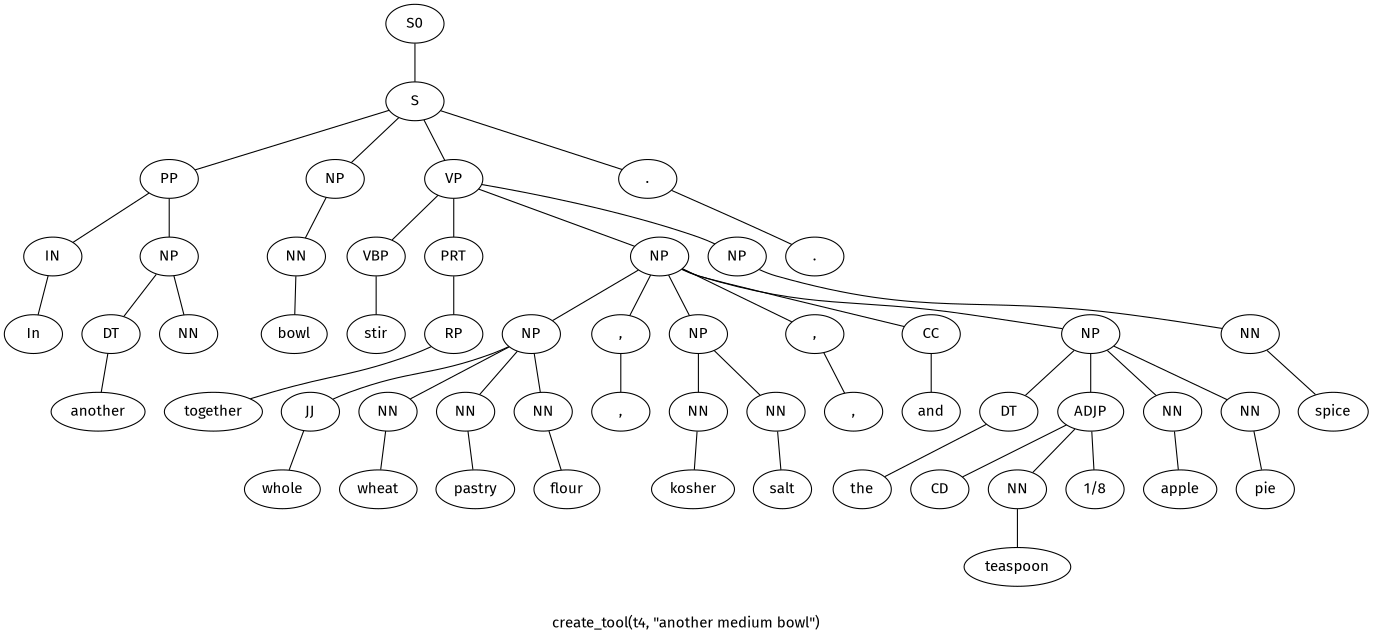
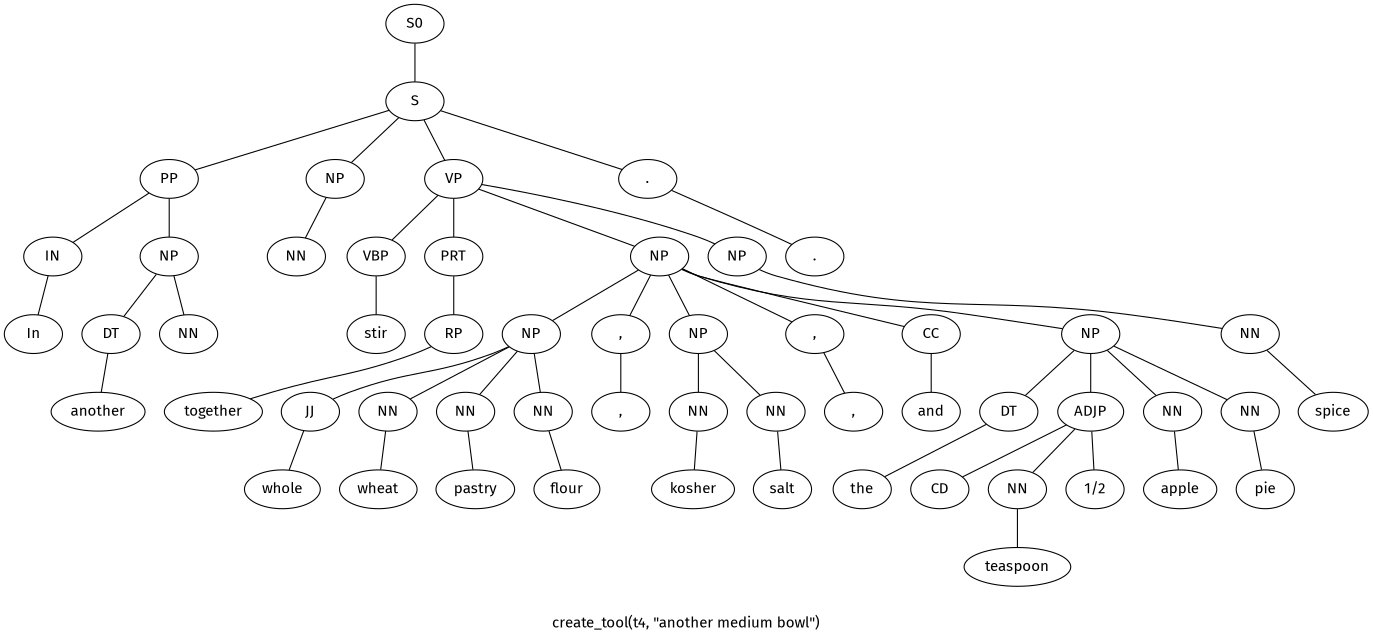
(294, 334) -> none
(1095, 489) -> (1095, 489)
